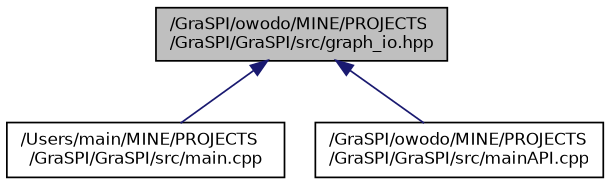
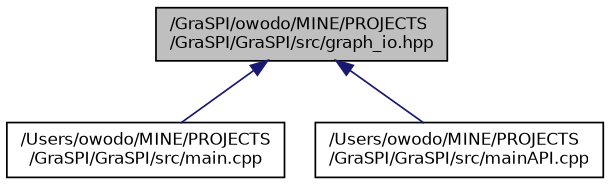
(146, 150) -> (146, 150)
(459, 150) -> (459, 150)
